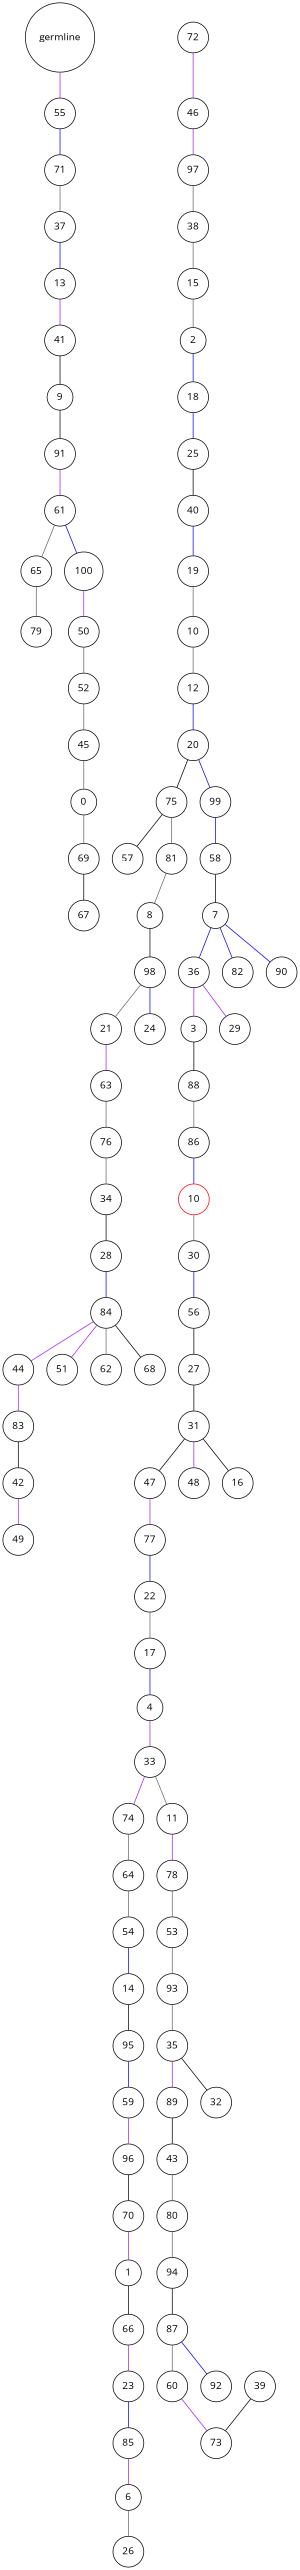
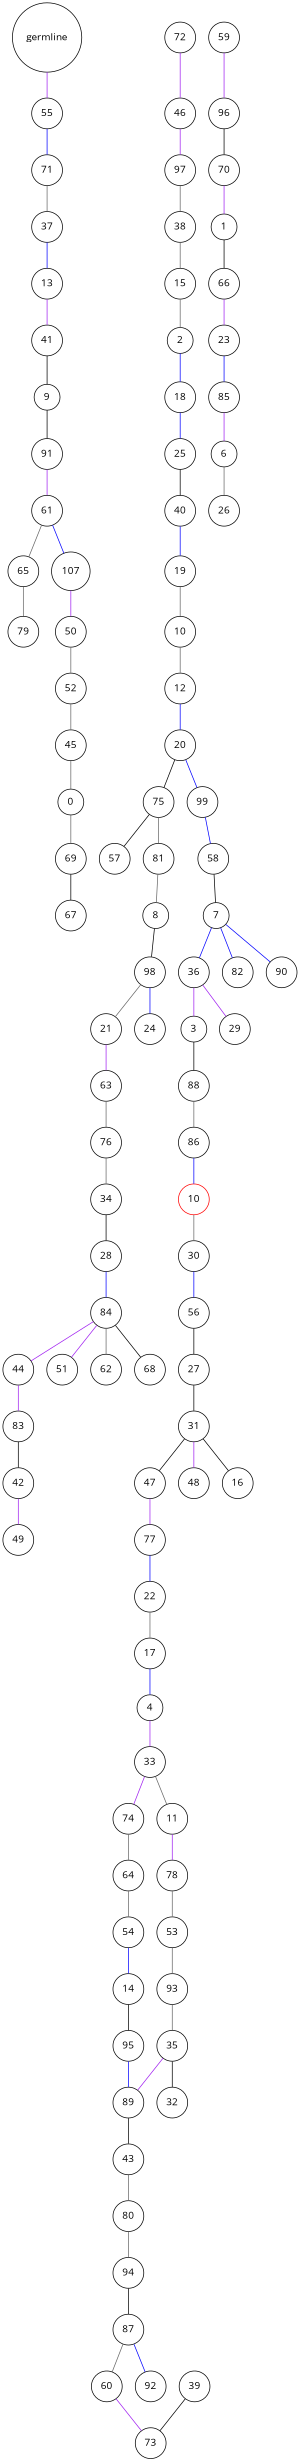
(84, 571) -> (71, 571)
(128, 2074) -> (128, 2074)
